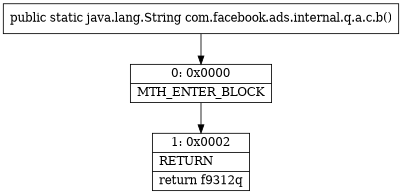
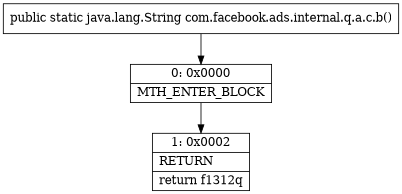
(201, 181) -> (201, 181)
